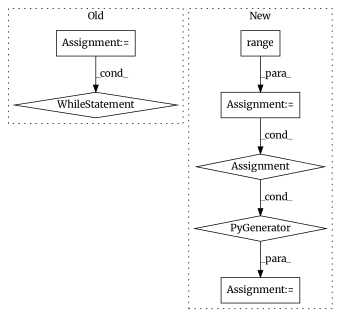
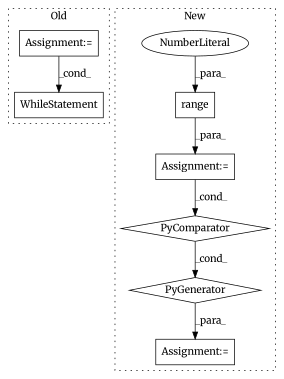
none -> (195, 43)
(96, 105) -> (59, 105)
(260, 167) -> (195, 229)
